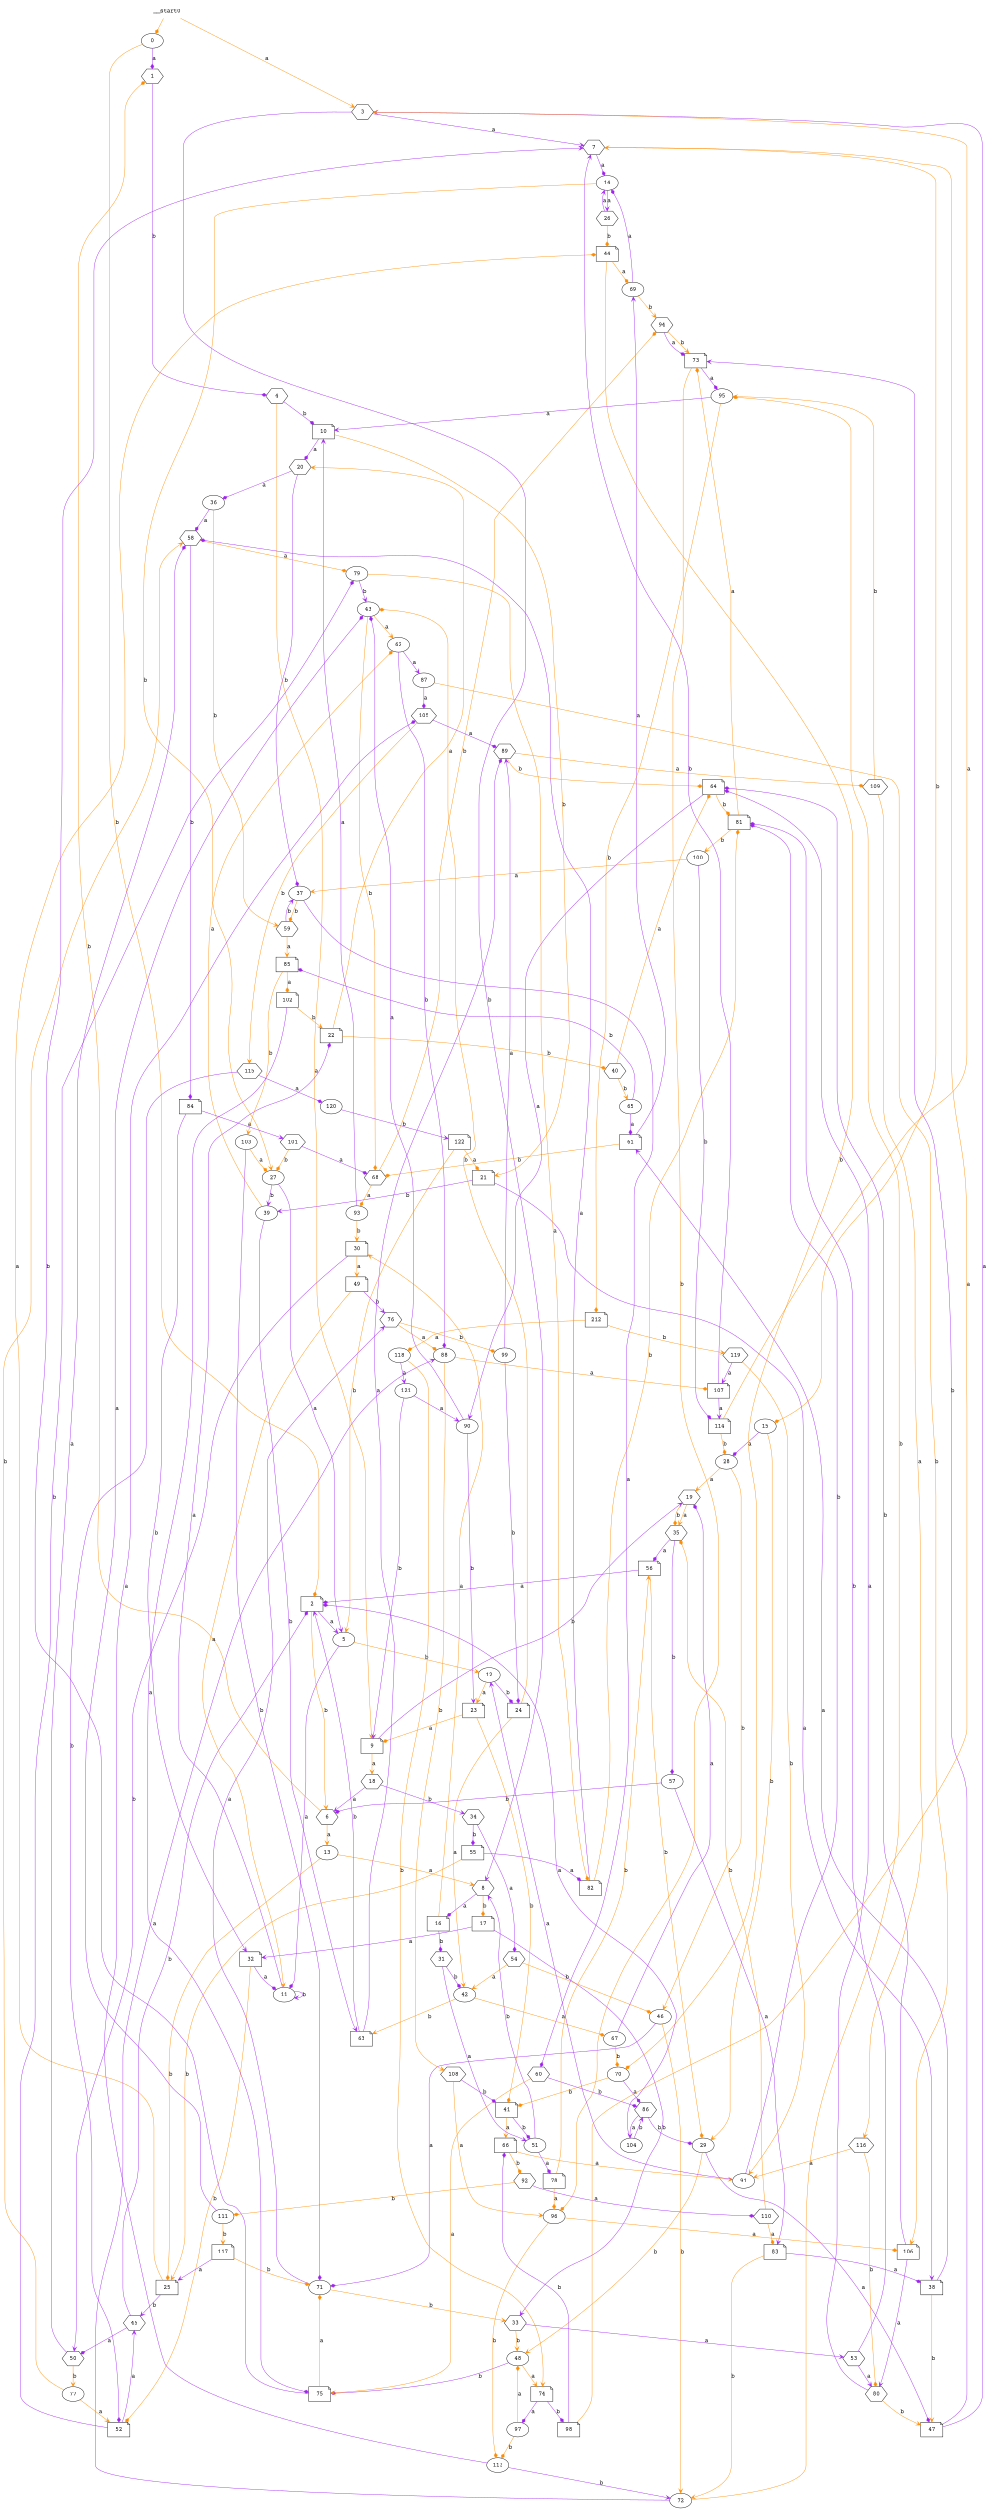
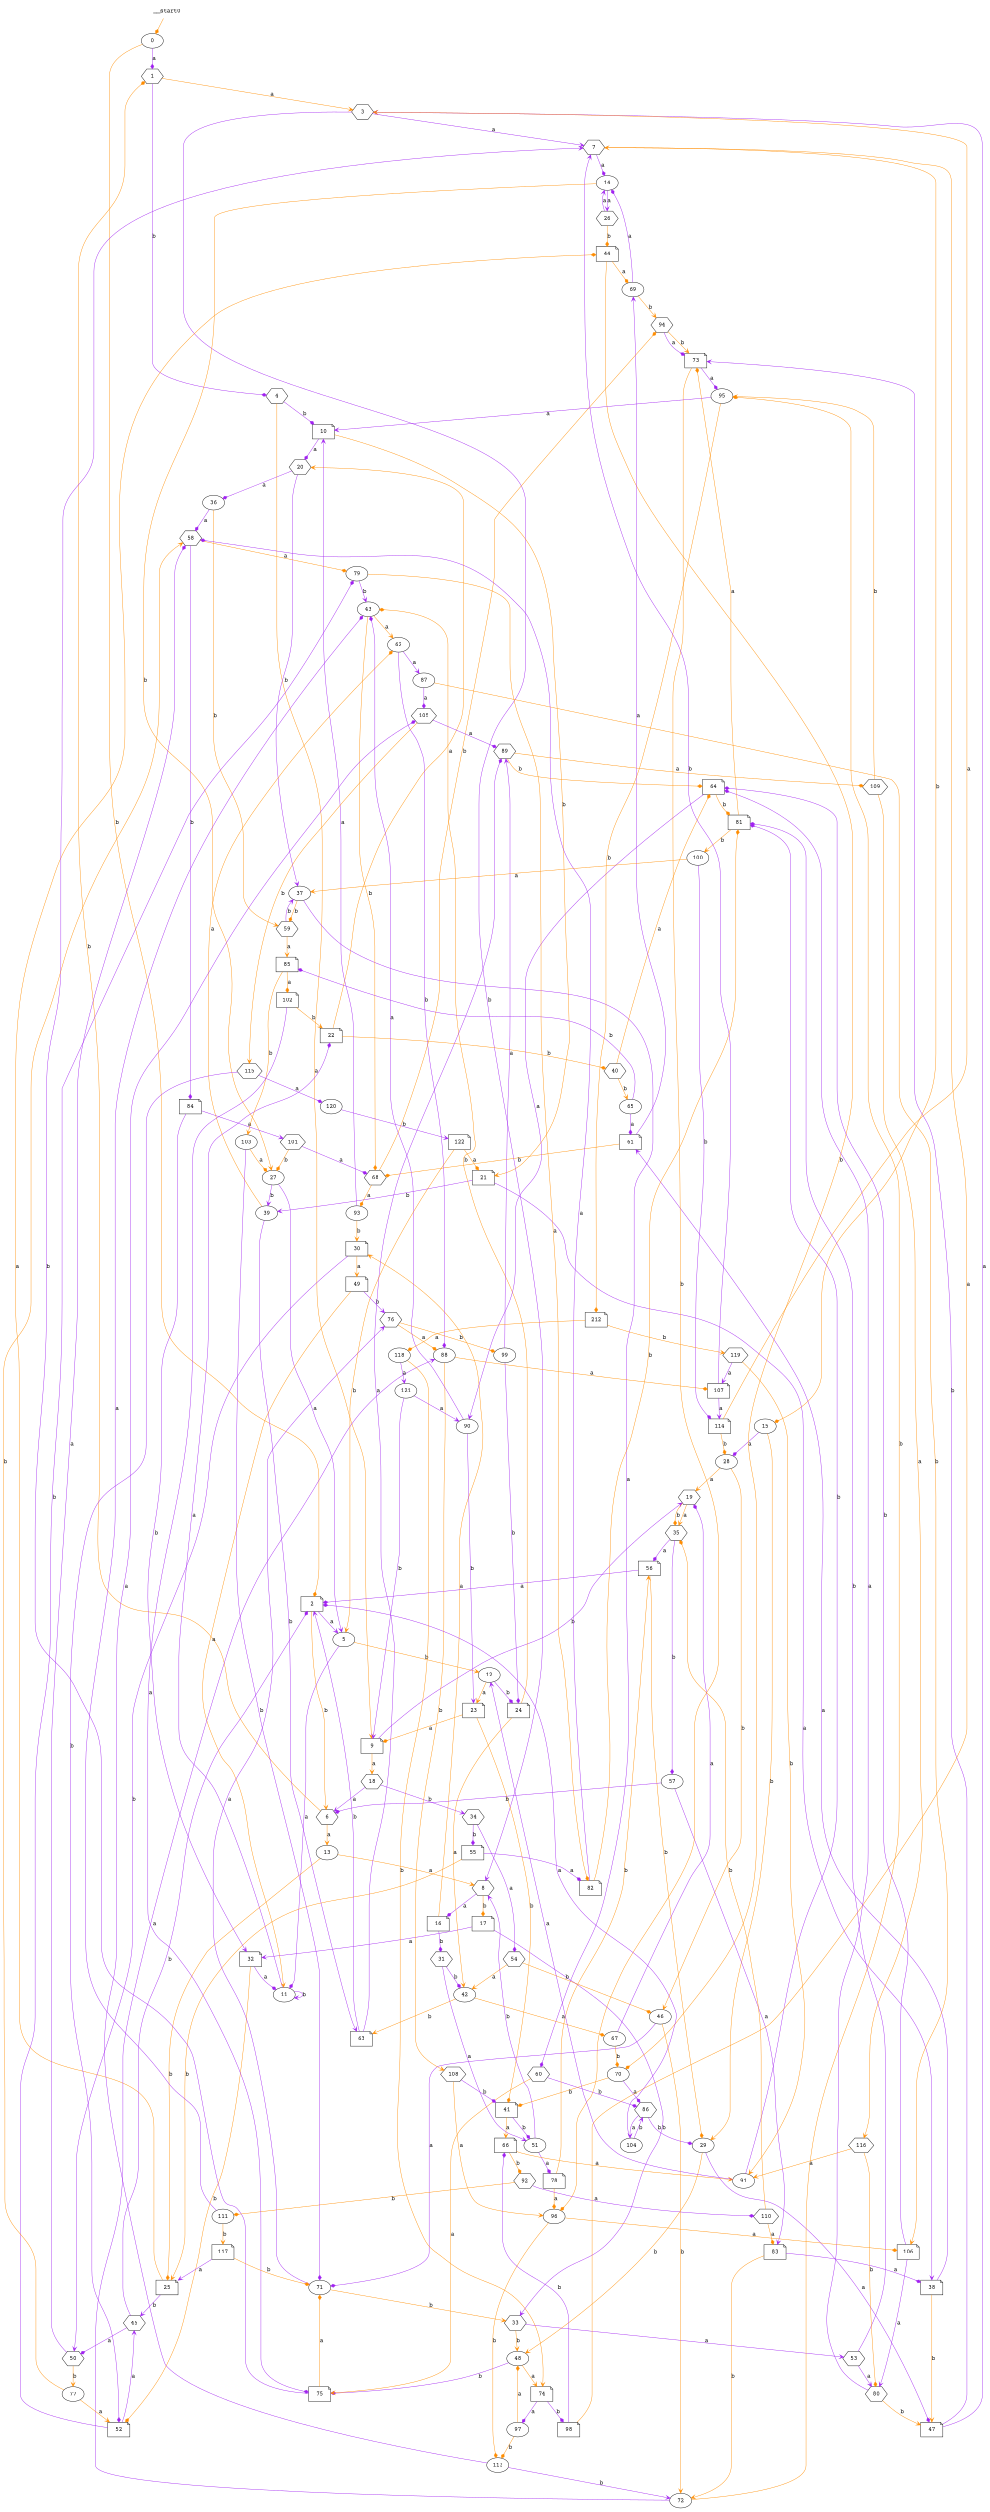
(266, 62) -> (255, 94)
(286, 668) -> (286, 668)
